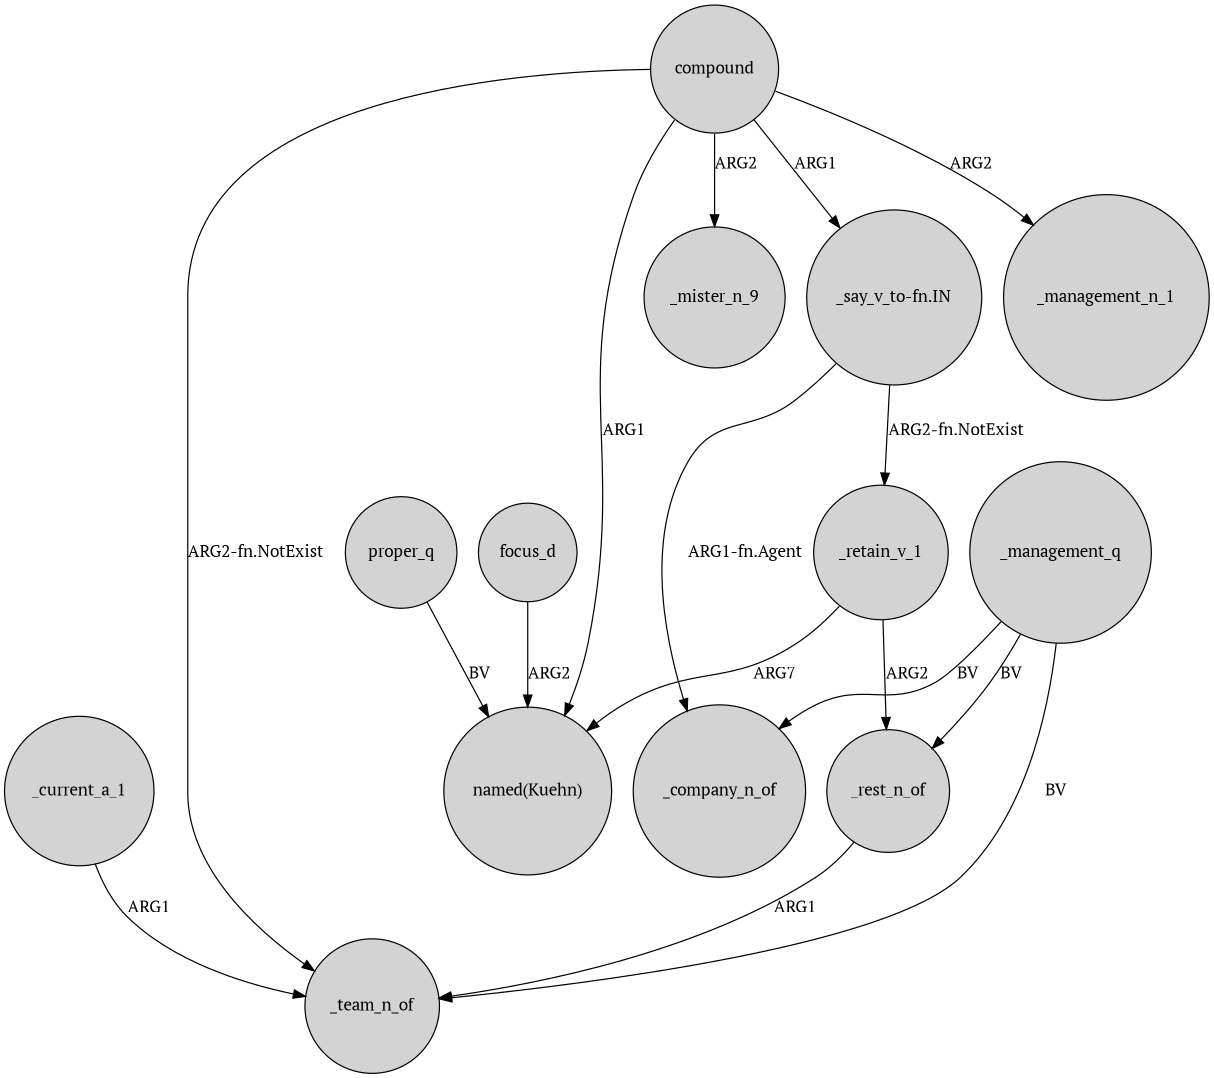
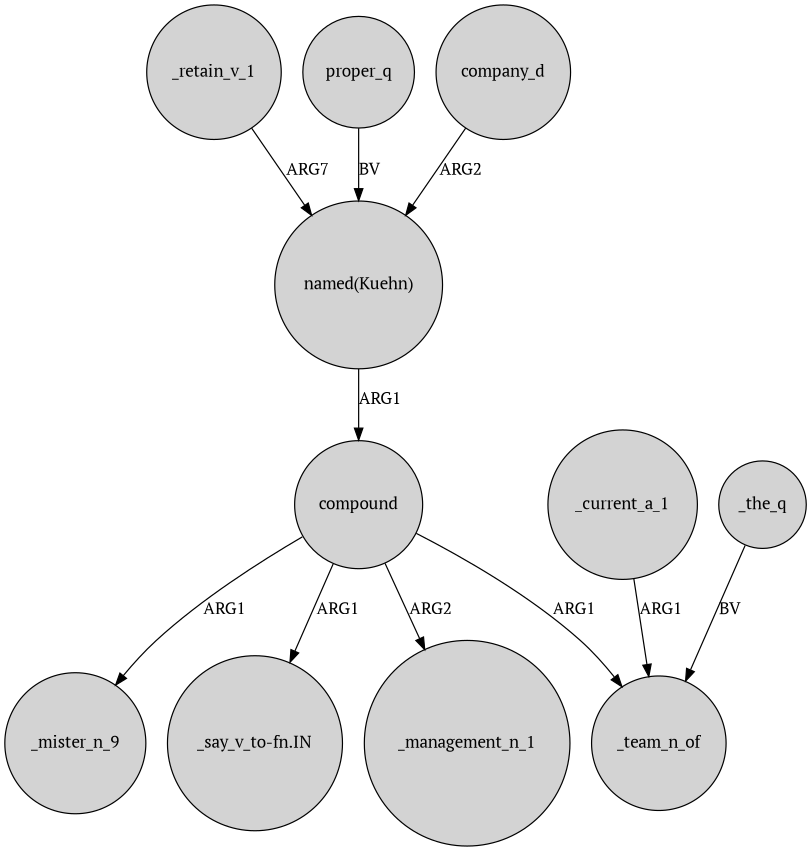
(736, 164) -> (225, 610)
(601, 407) -> (359, 398)
(887, 429) -> none
(256, 552) -> (574, 610)
(528, 552) -> (503, 72)
(1061, 552) -> (763, 505)
(719, 791) -> none
(888, 791) -> none
